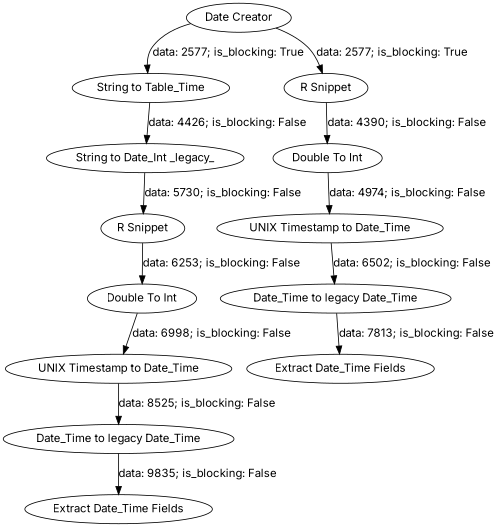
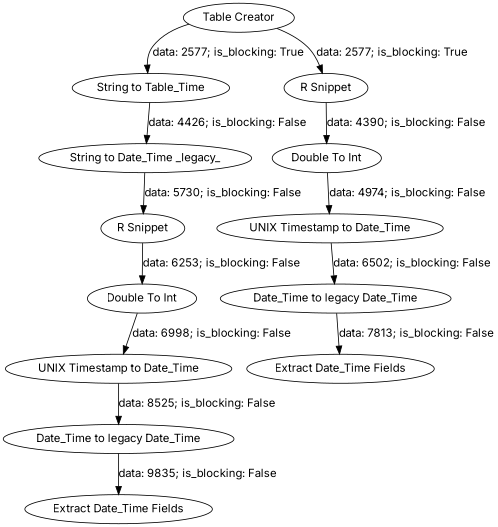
(239, 18) -> (239, 18)
(145, 158) -> (145, 158)
